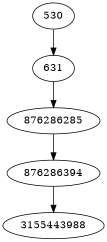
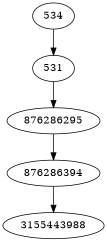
(54, 16) -> (54, 16)
(54, 68) -> (54, 68)
(54, 121) -> (54, 121)
